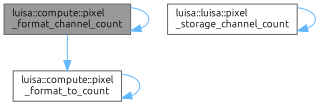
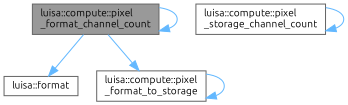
(232, 19) -> (261, 19)
none -> (41, 86)
(67, 86) -> (151, 86)
